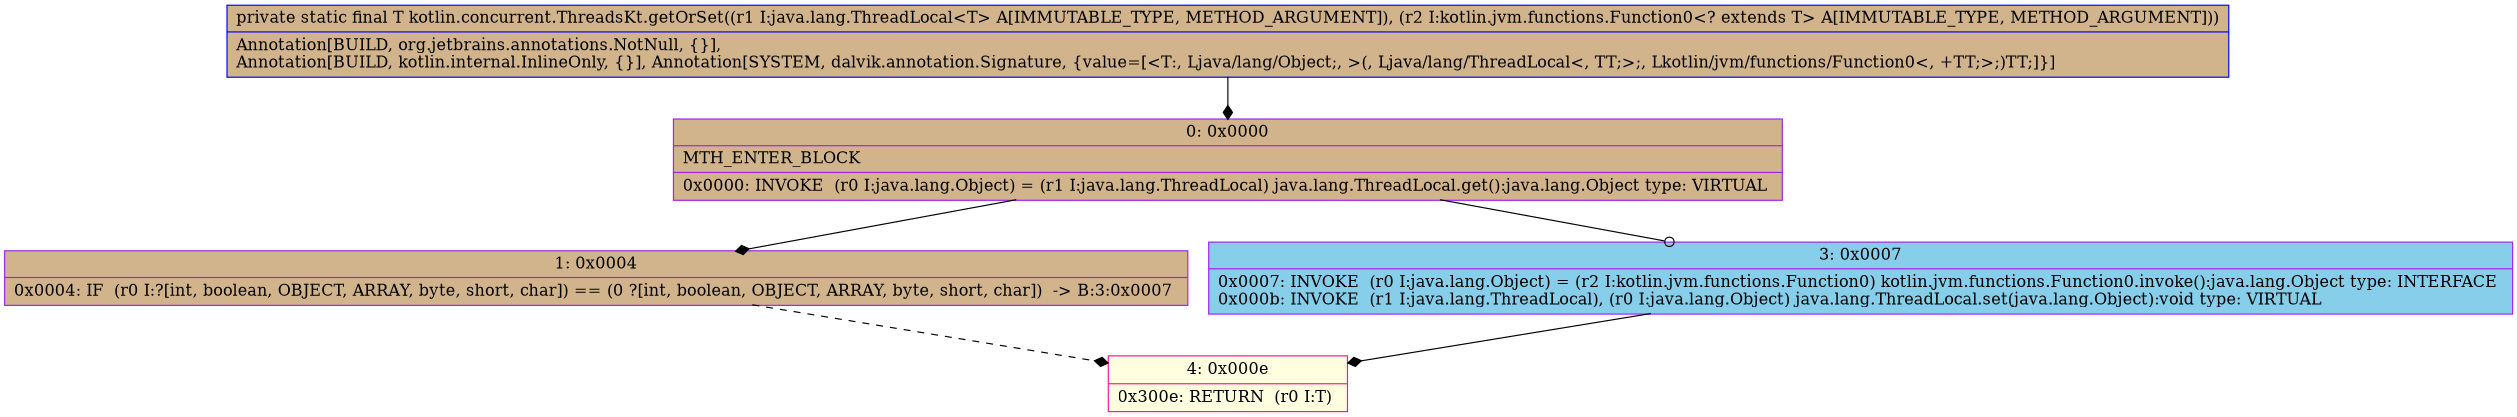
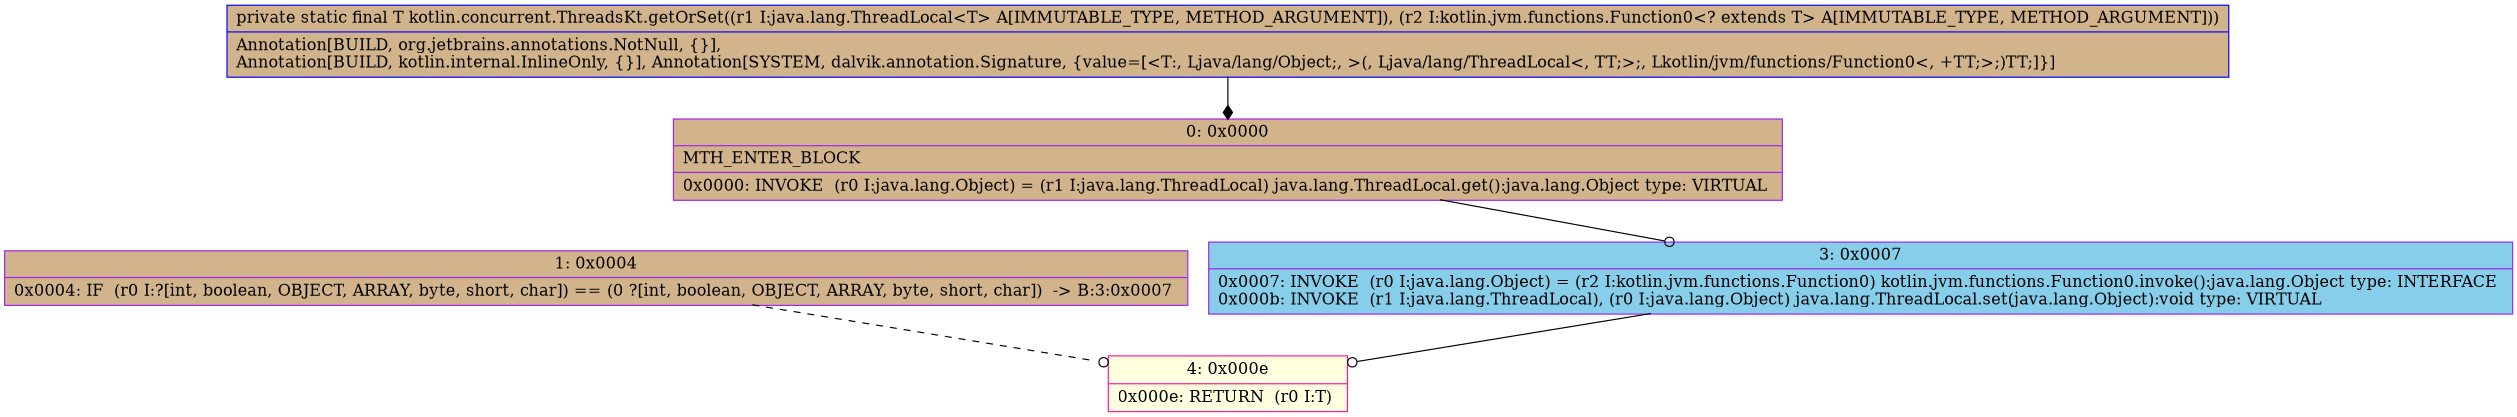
(883, 224) -> none
(923, 333) -> (923, 333)
(1504, 337) -> (1504, 337)
(1228, 397) -> (1228, 397)
